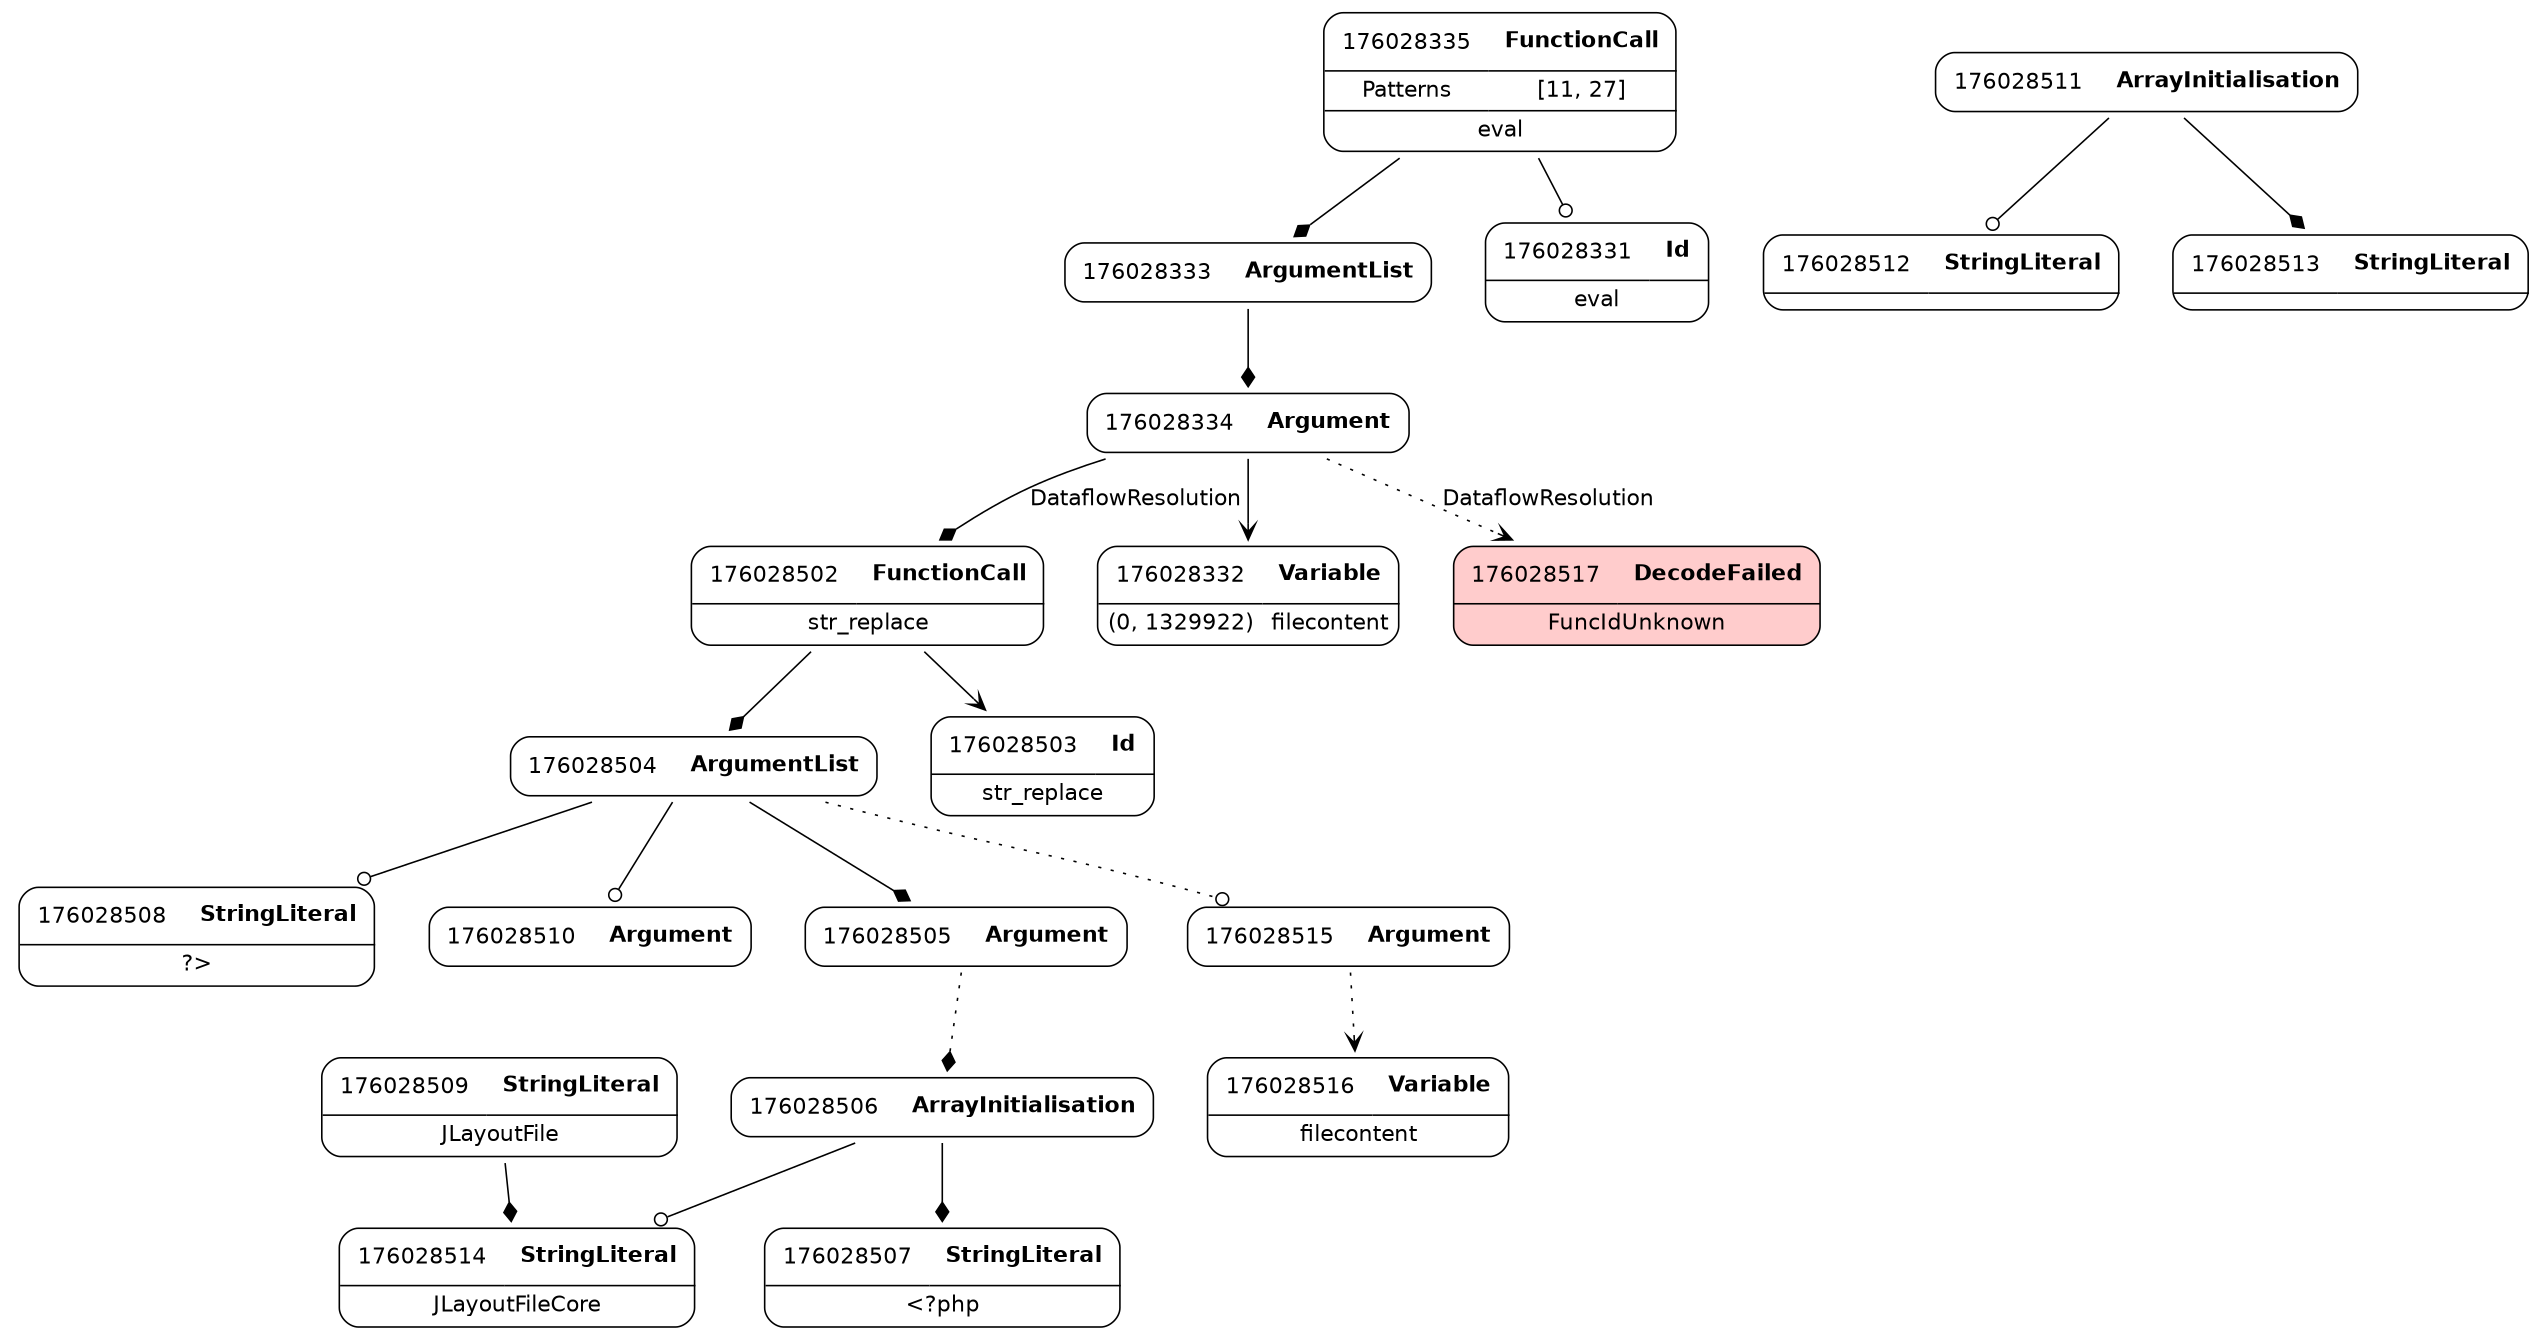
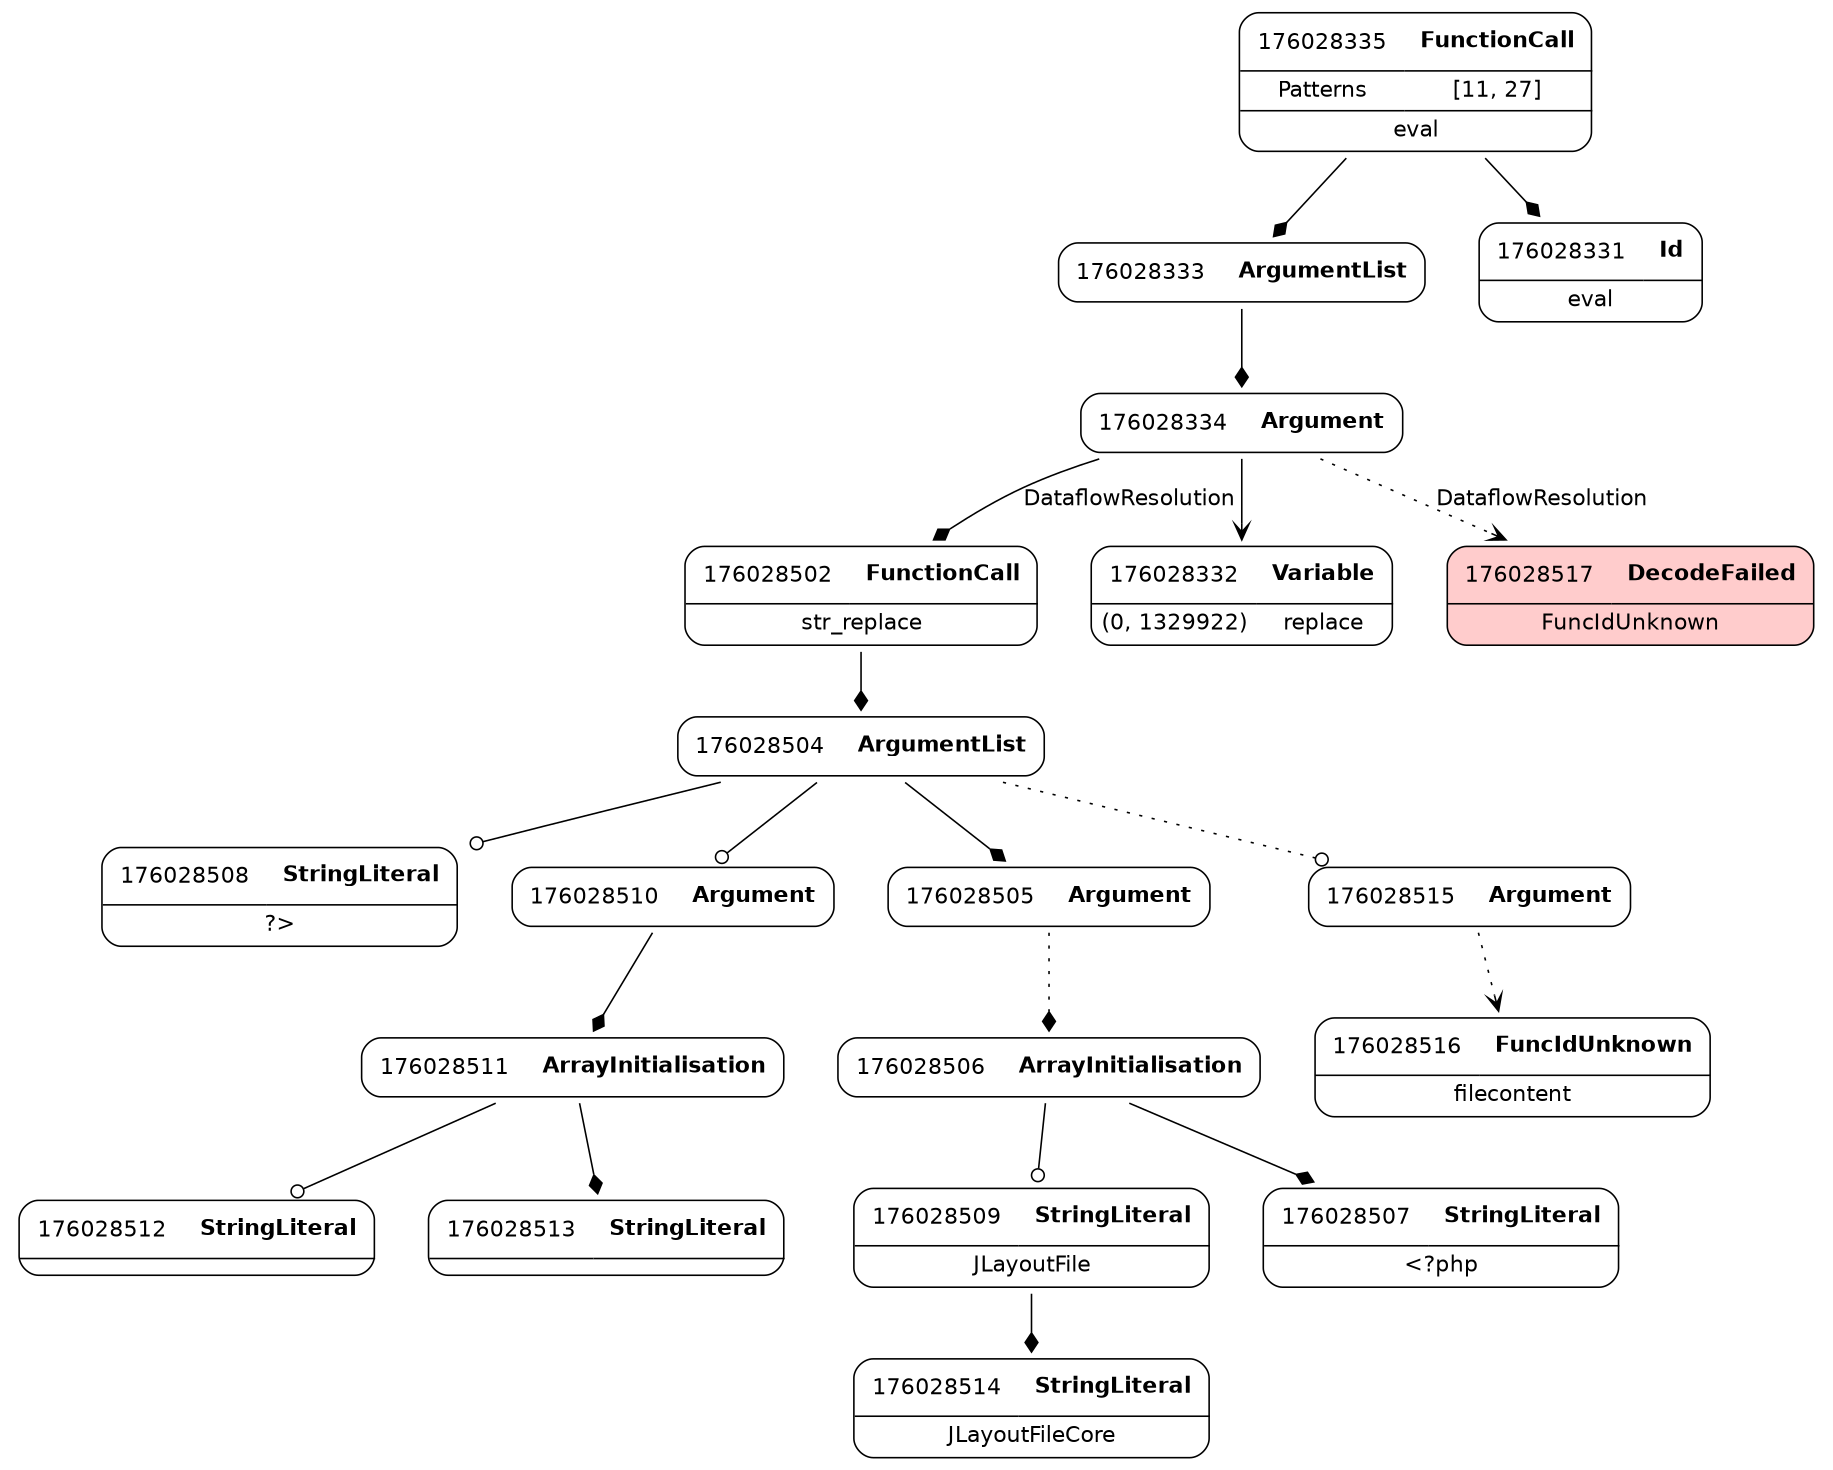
(1551, 182) -> (1506, 180)
(1330, 623) -> (1324, 623)
(1043, 766) -> none
none -> (628, 974)
(1440, 1085) -> (1594, 1045)
(761, 1180) -> (1042, 1136)
